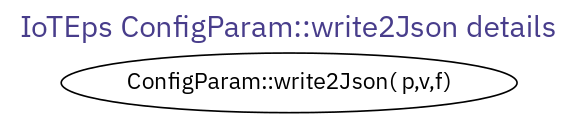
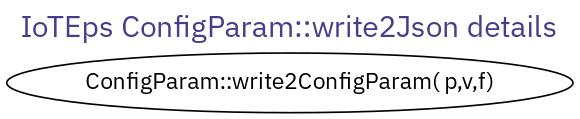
(289, 83) -> (290, 83)
